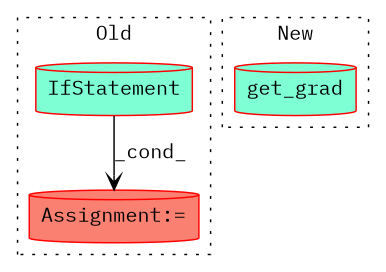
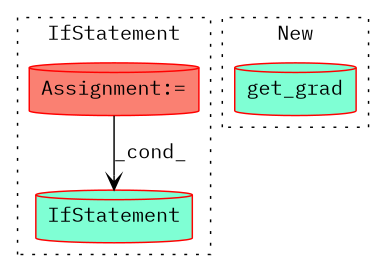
(114, 34) -> (114, 34)
(114, 145) -> (114, 145)
